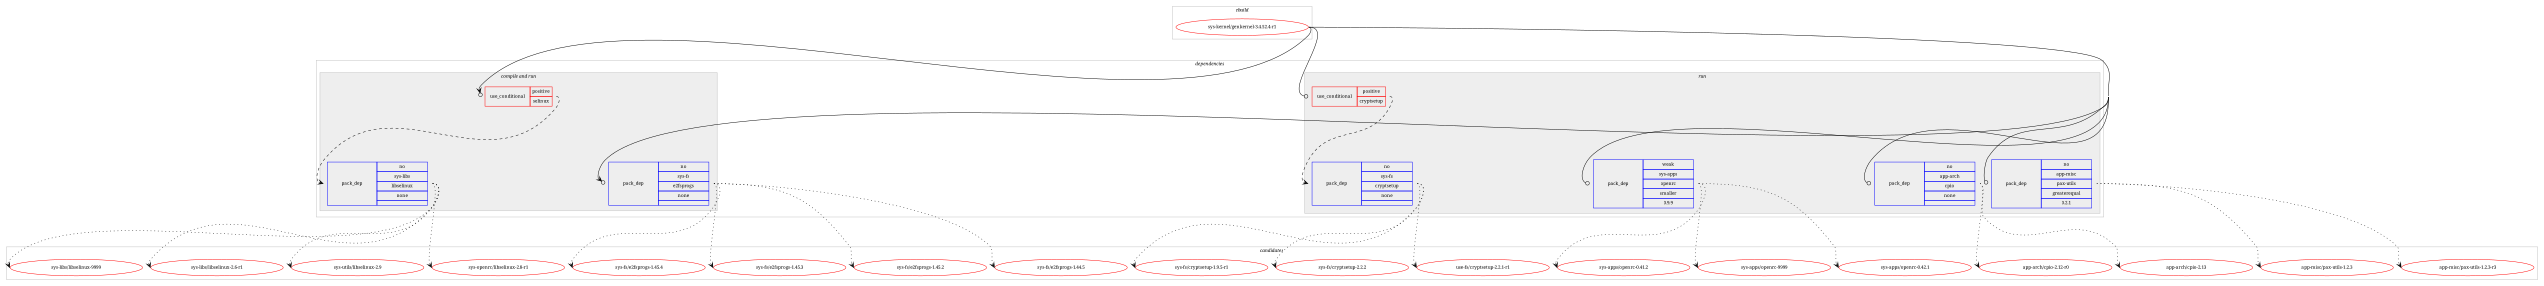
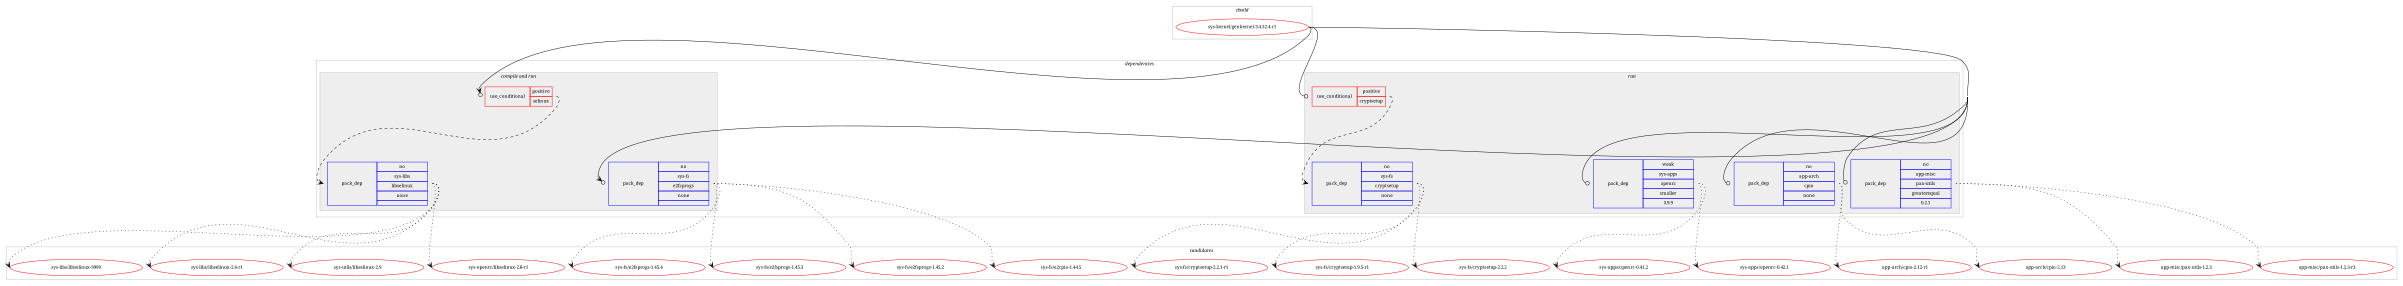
(1061, 268) -> (1061, 268)
(1483, 268) -> (1202, 268)
(1764, 268) -> none
(2046, 268) -> (1905, 268)
